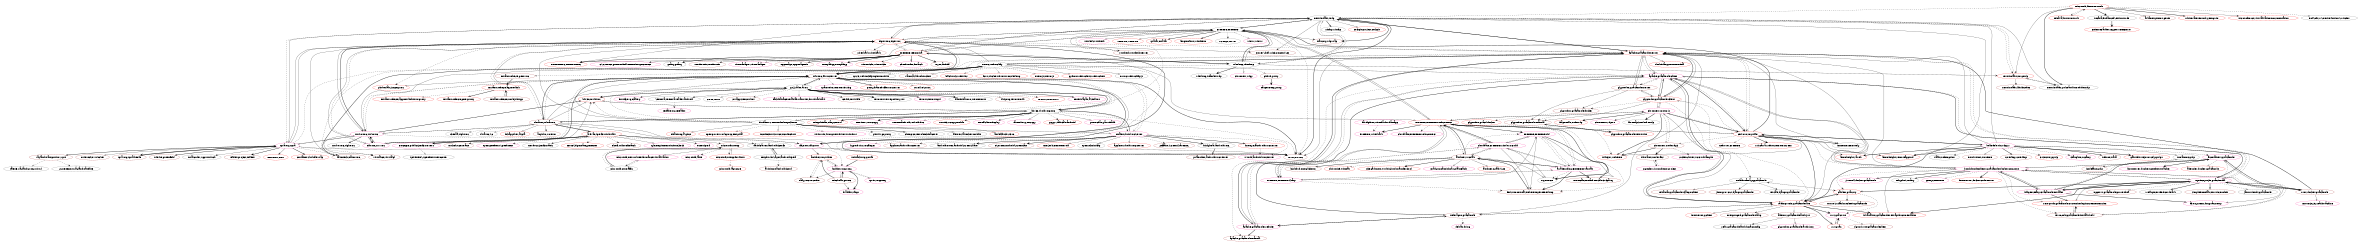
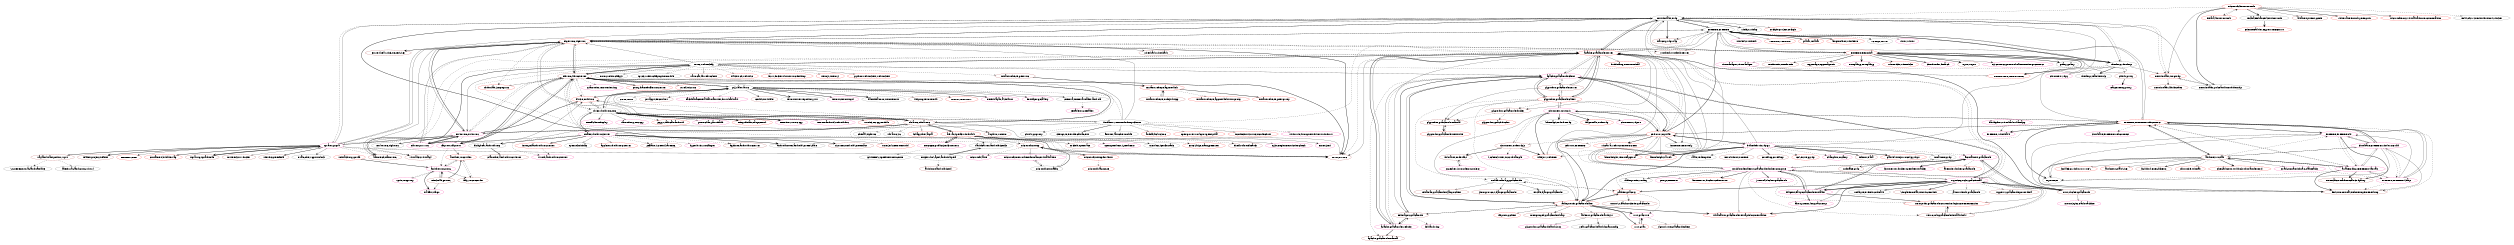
(962, 24) -> (1869, 73)
(942, 64) -> (1969, 64)
(1606, 99) -> (1623, 104)
(459, 130) -> (696, 130)
(681, 134) -> none
none -> (2076, 169)
(1905, 180) -> (1636, 180)
(1701, 215) -> (1507, 215)
